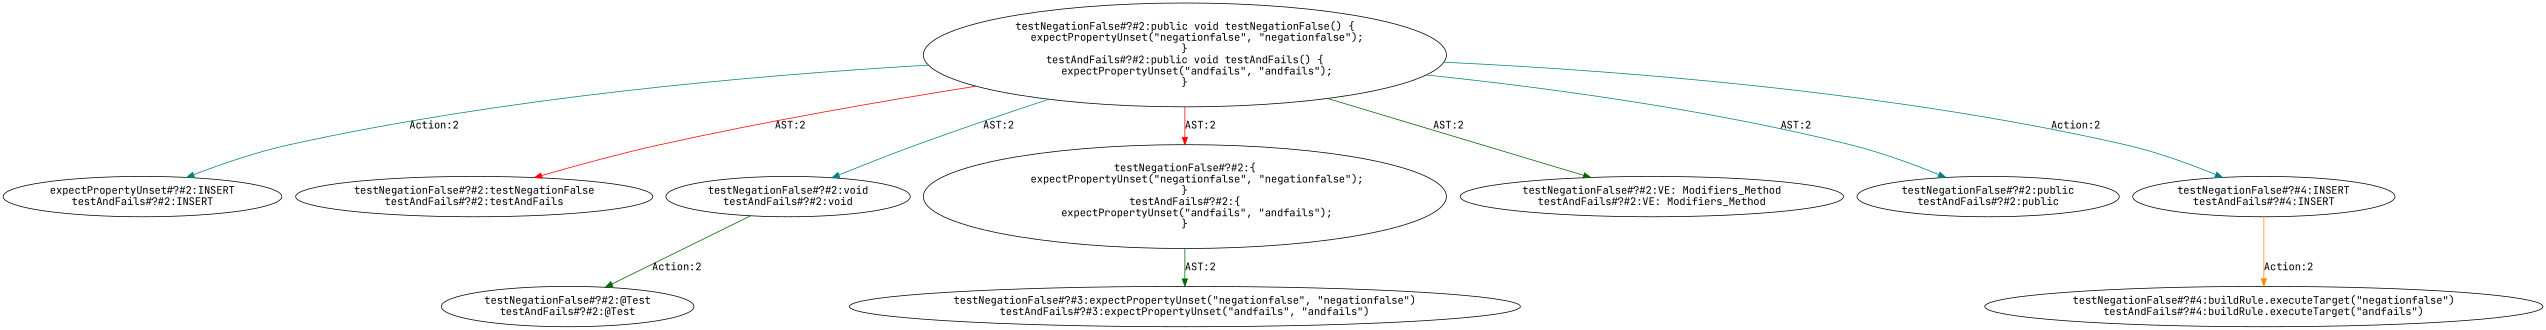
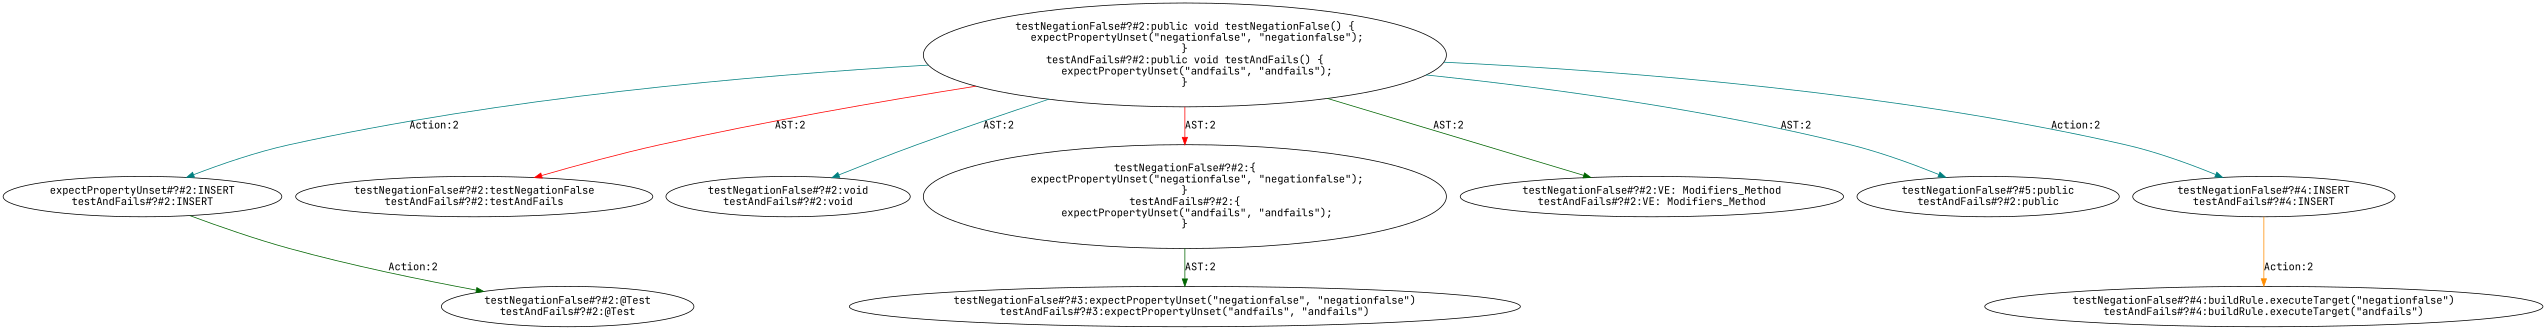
(1988, 197) -> (1988, 197)
(681, 250) -> (331, 259)
